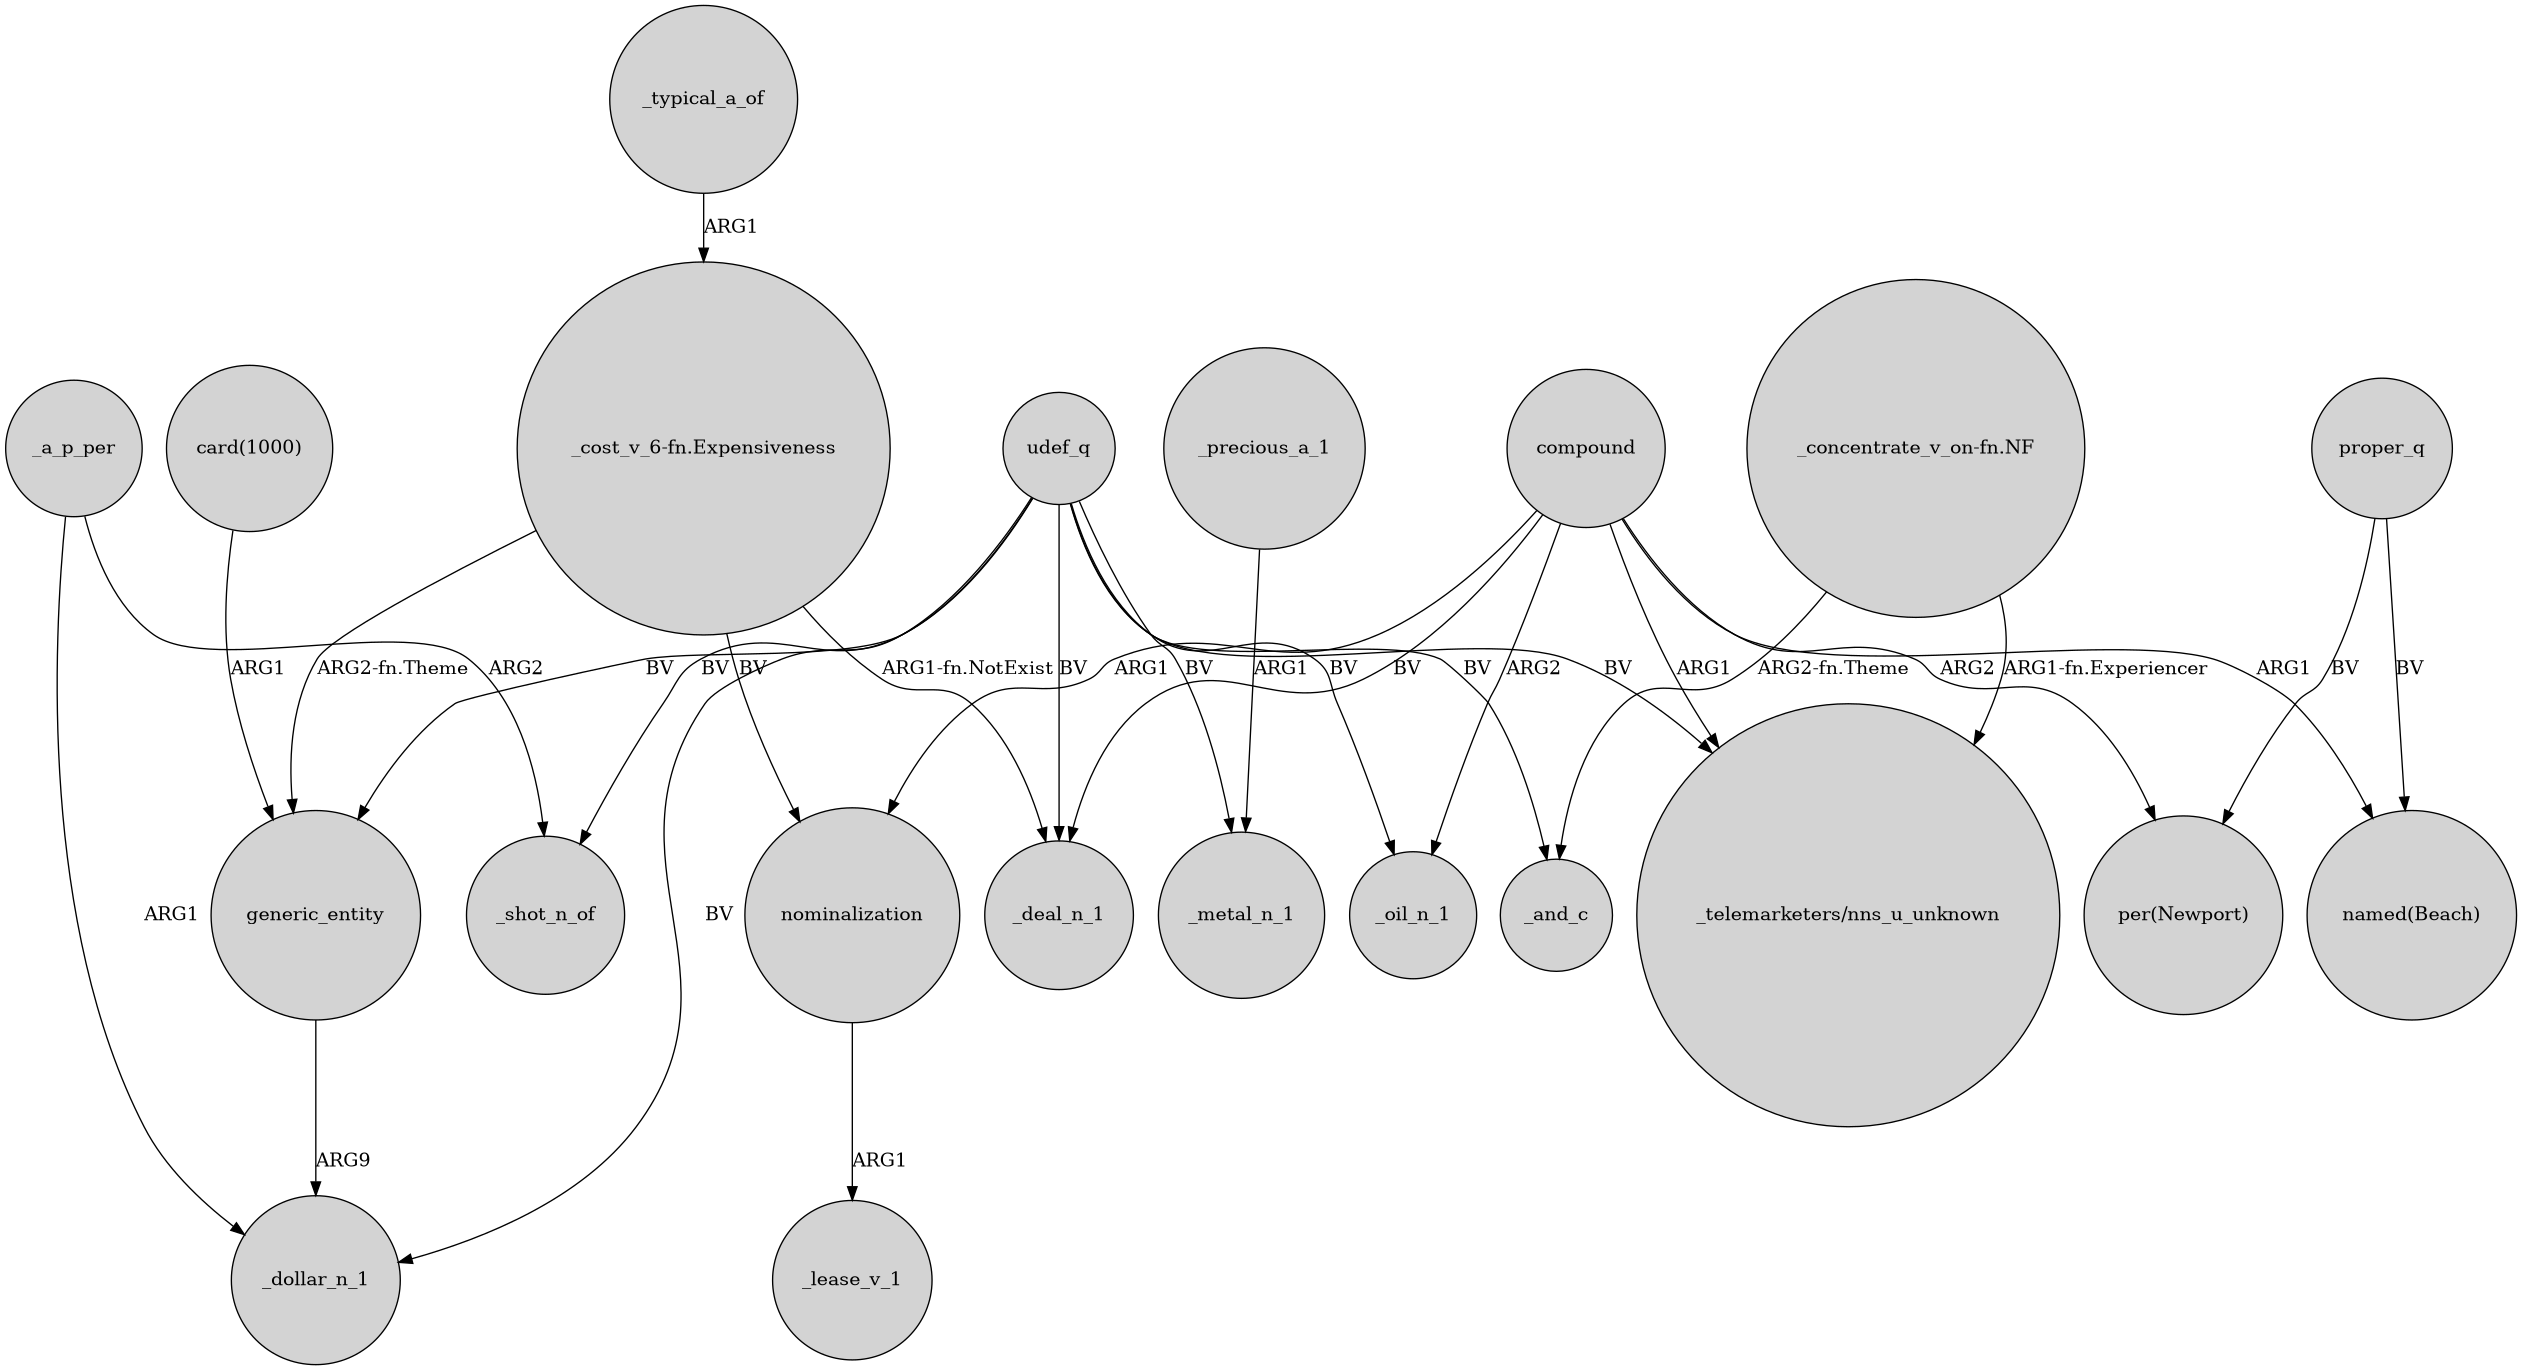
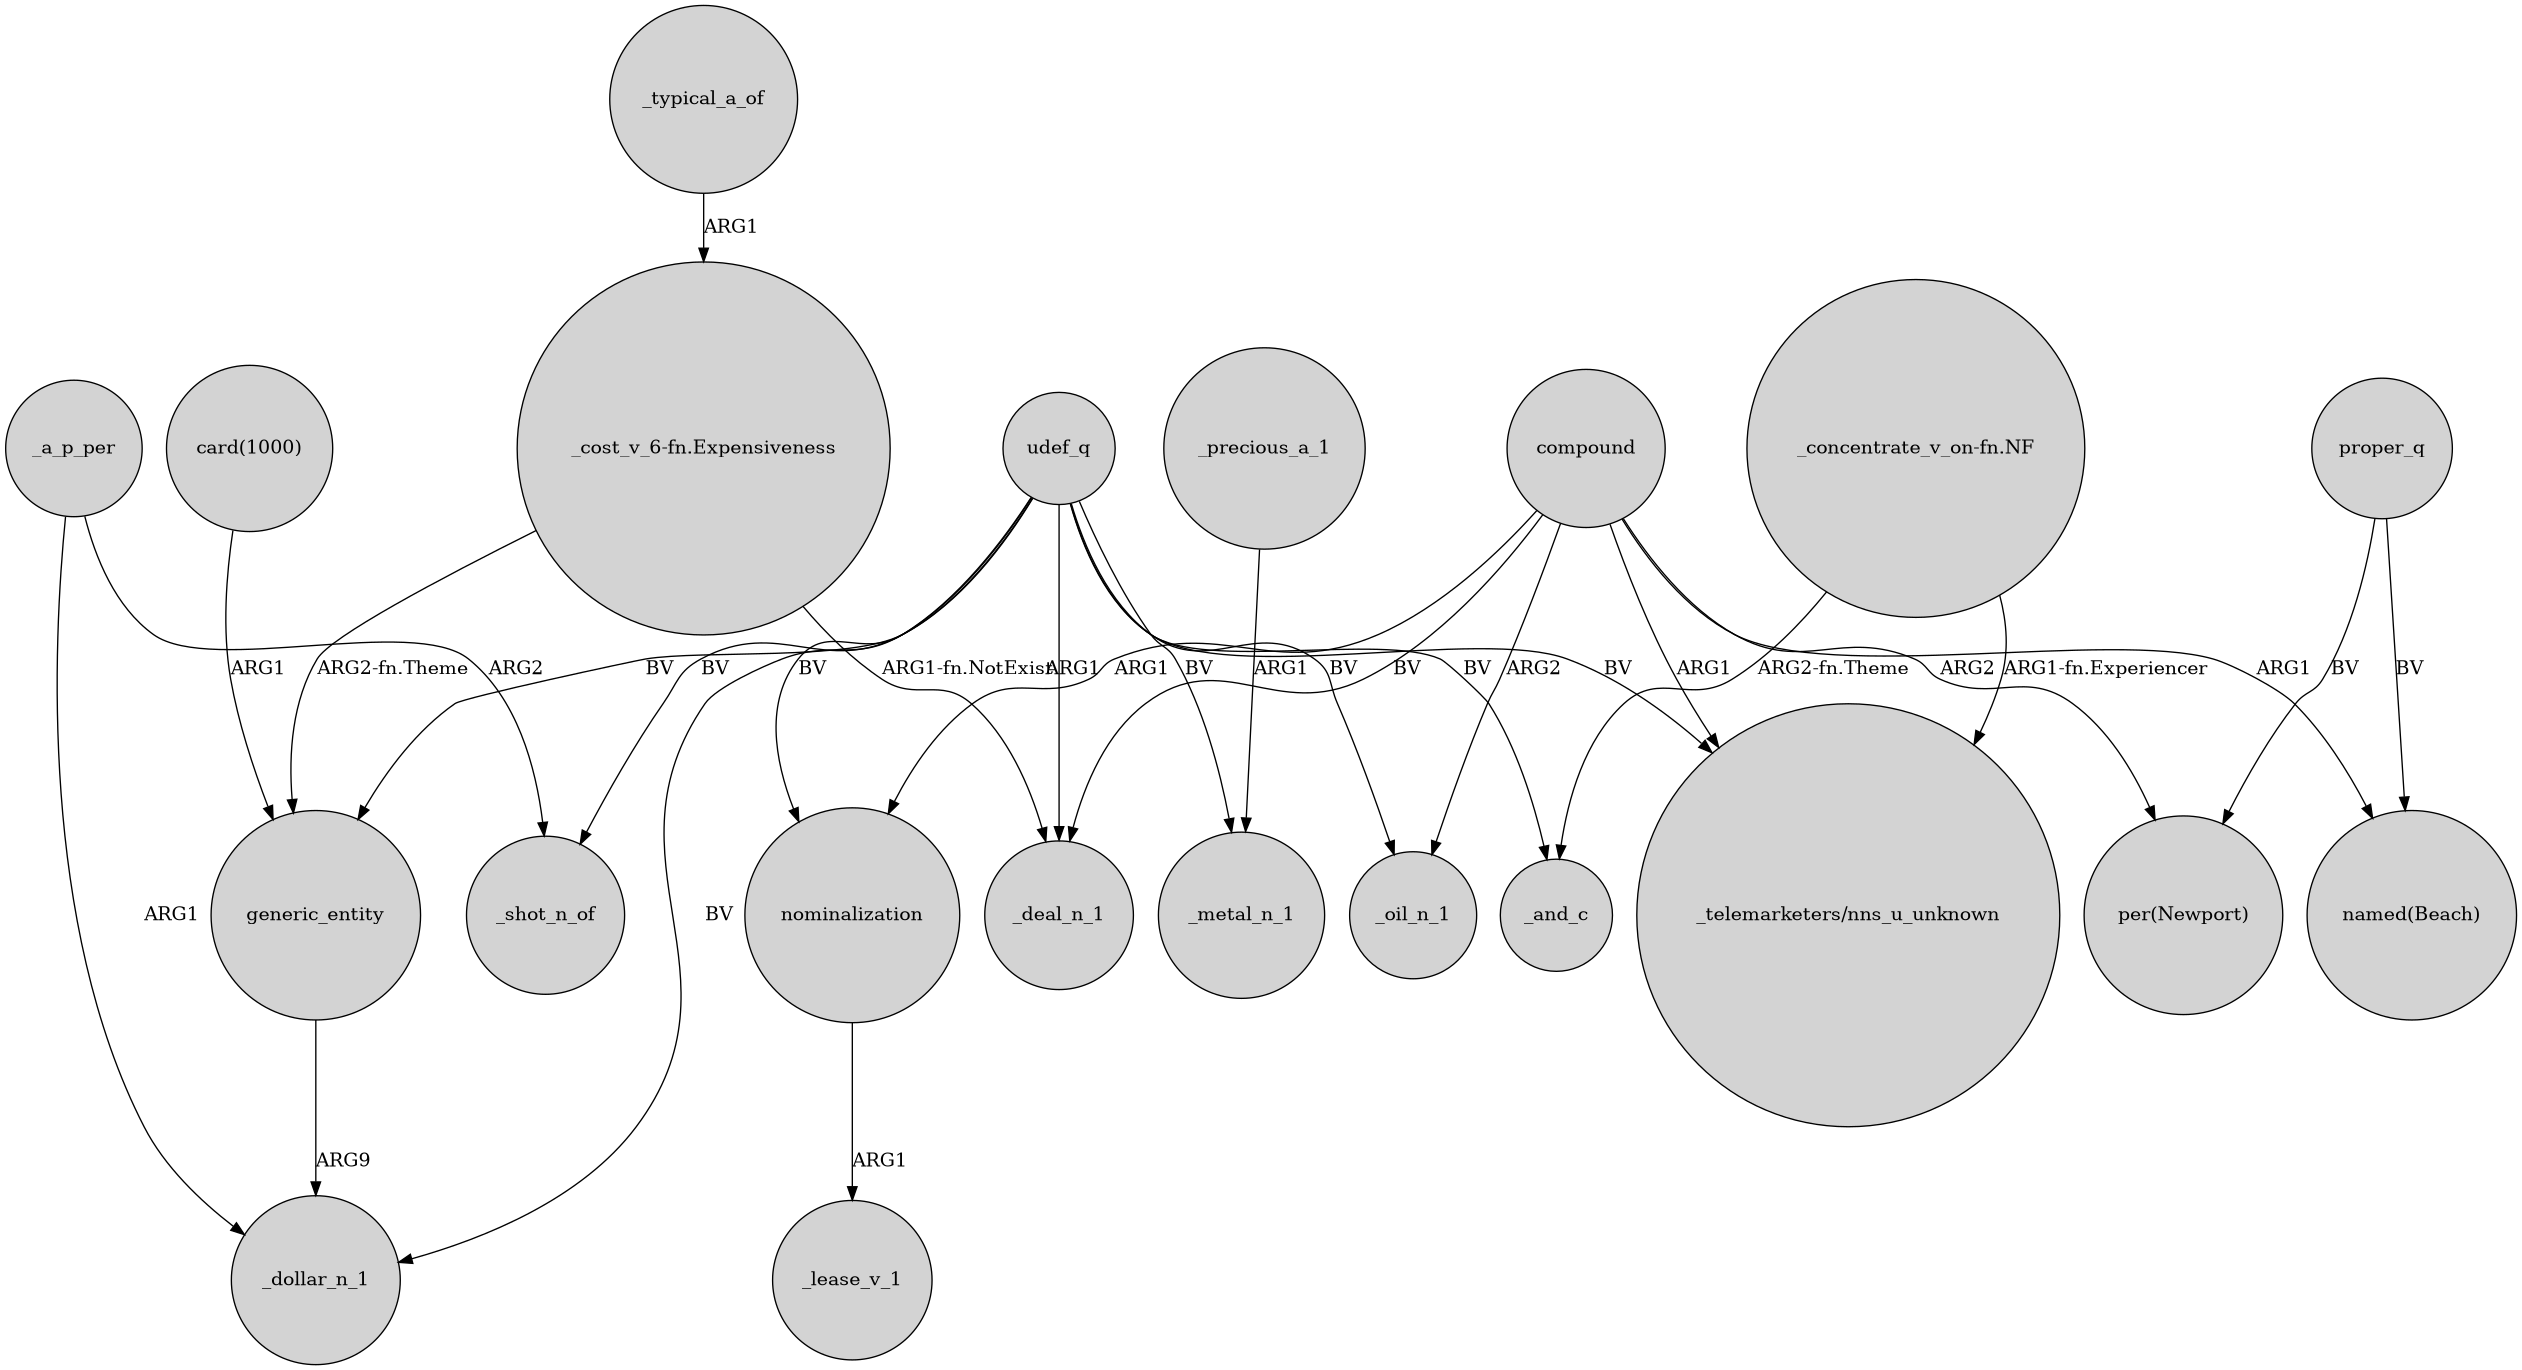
(1073, 669) -> (1073, 669)
(755, 724) -> (794, 666)
